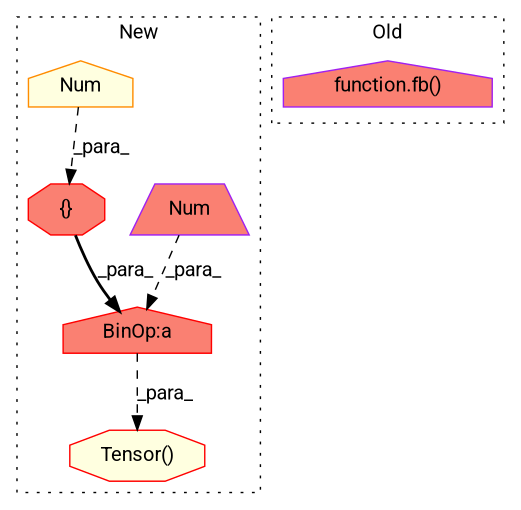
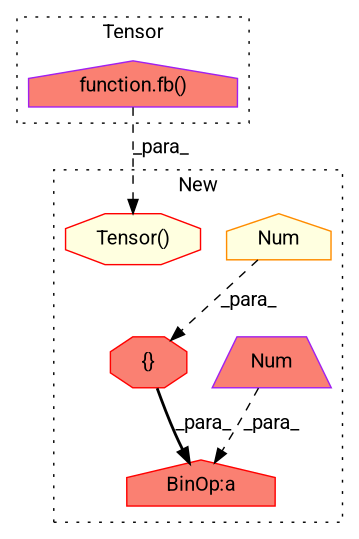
(388, 33) -> (133, 33)
(137, 385) -> (133, 153)
